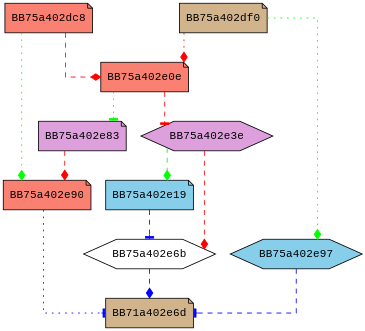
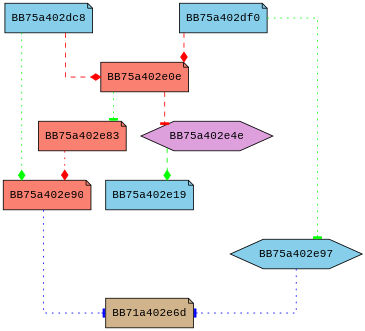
(49, 18) -> (49, 18)
(223, 18) -> (223, 18)
(184, 43) -> (184, 43)
(317, 102) -> (317, 102)
(82, 136) -> (82, 136)
(207, 136) -> (207, 136)
(65, 161) -> (65, 161)
(150, 254) -> none
(269, 313) -> (269, 313)
